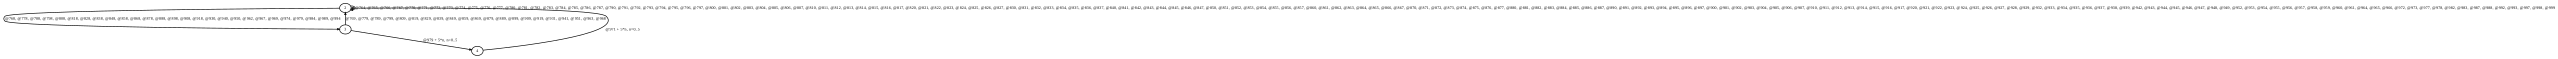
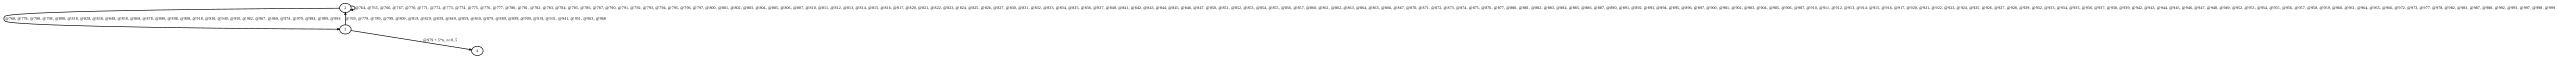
(548, 10) -> none
